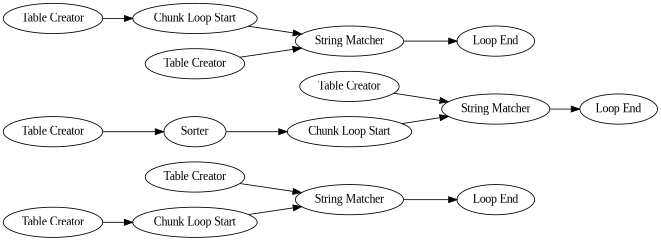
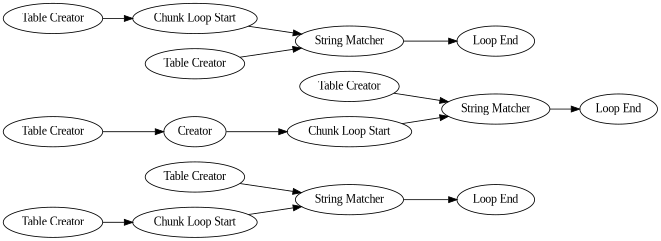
(195, 132) -> (195, 132)
